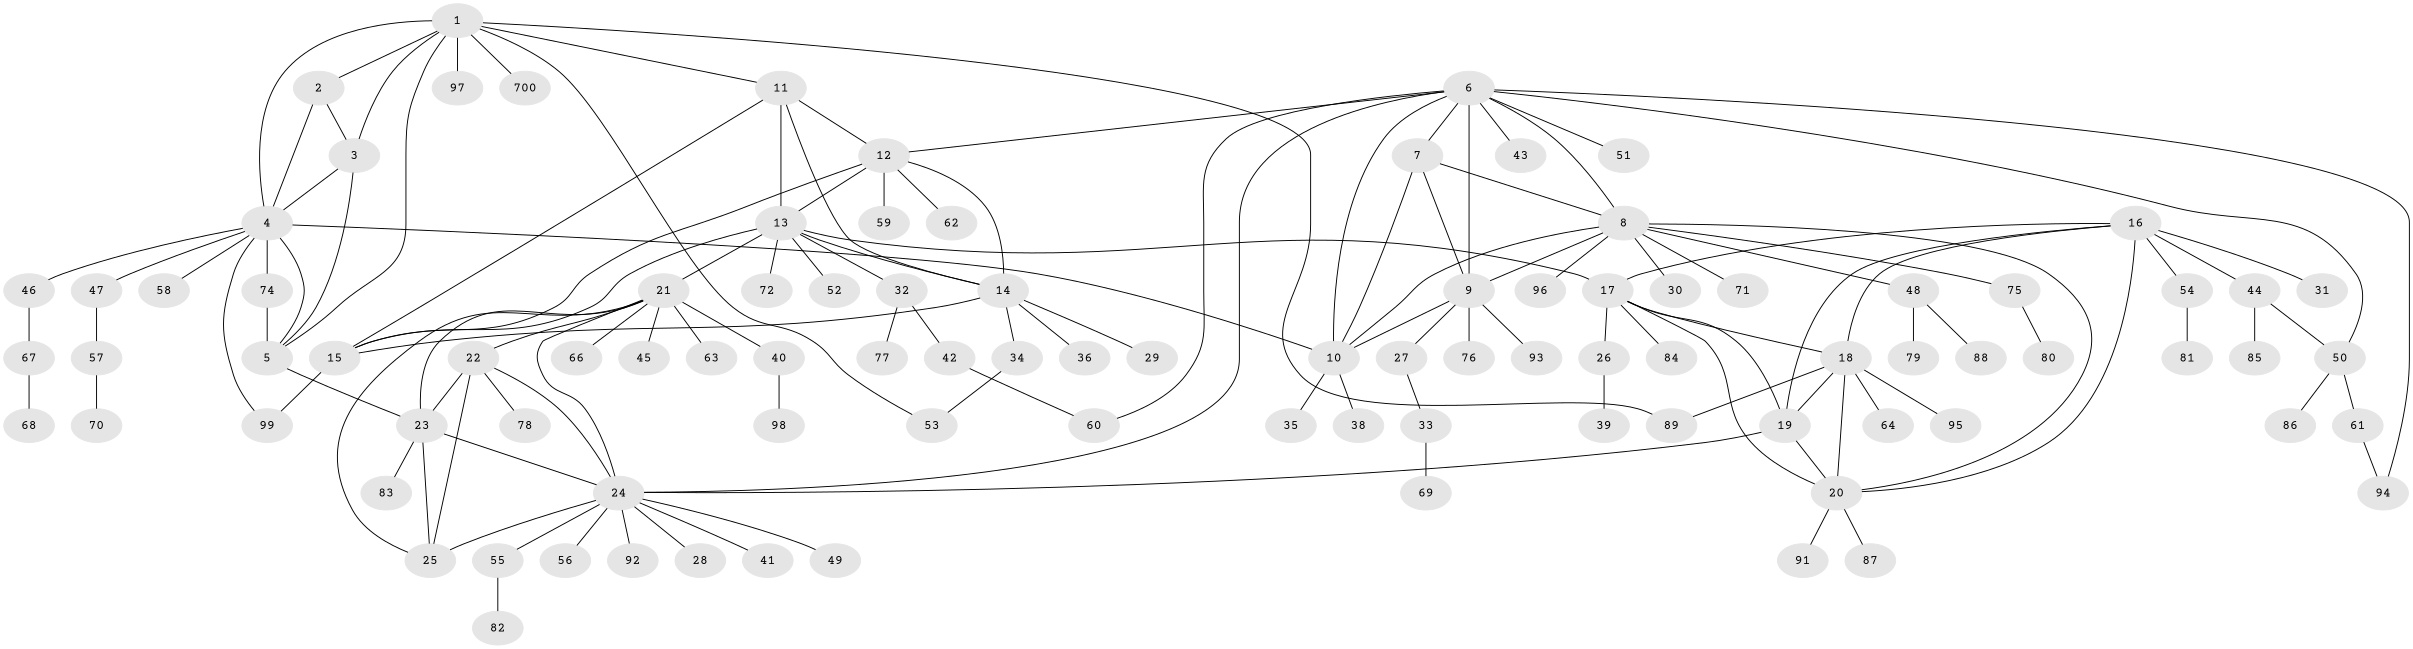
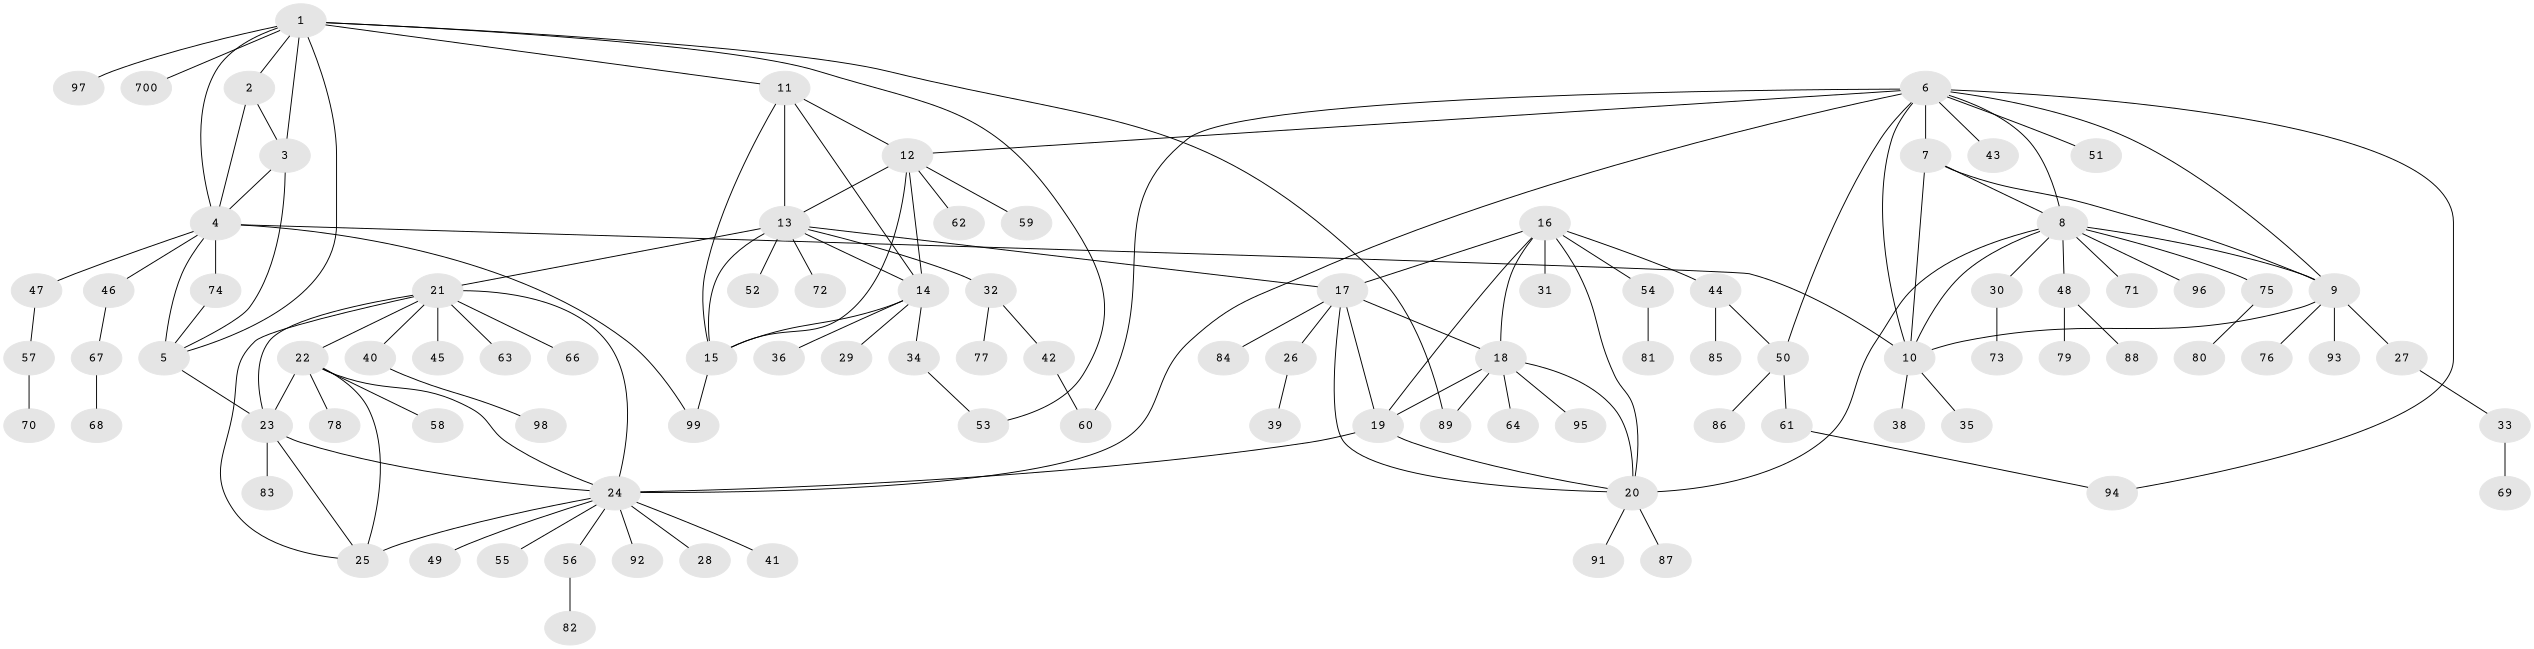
(216, 257) -> (370, 392)
none -> (1997, 358)
(498, 594) -> (570, 594)
